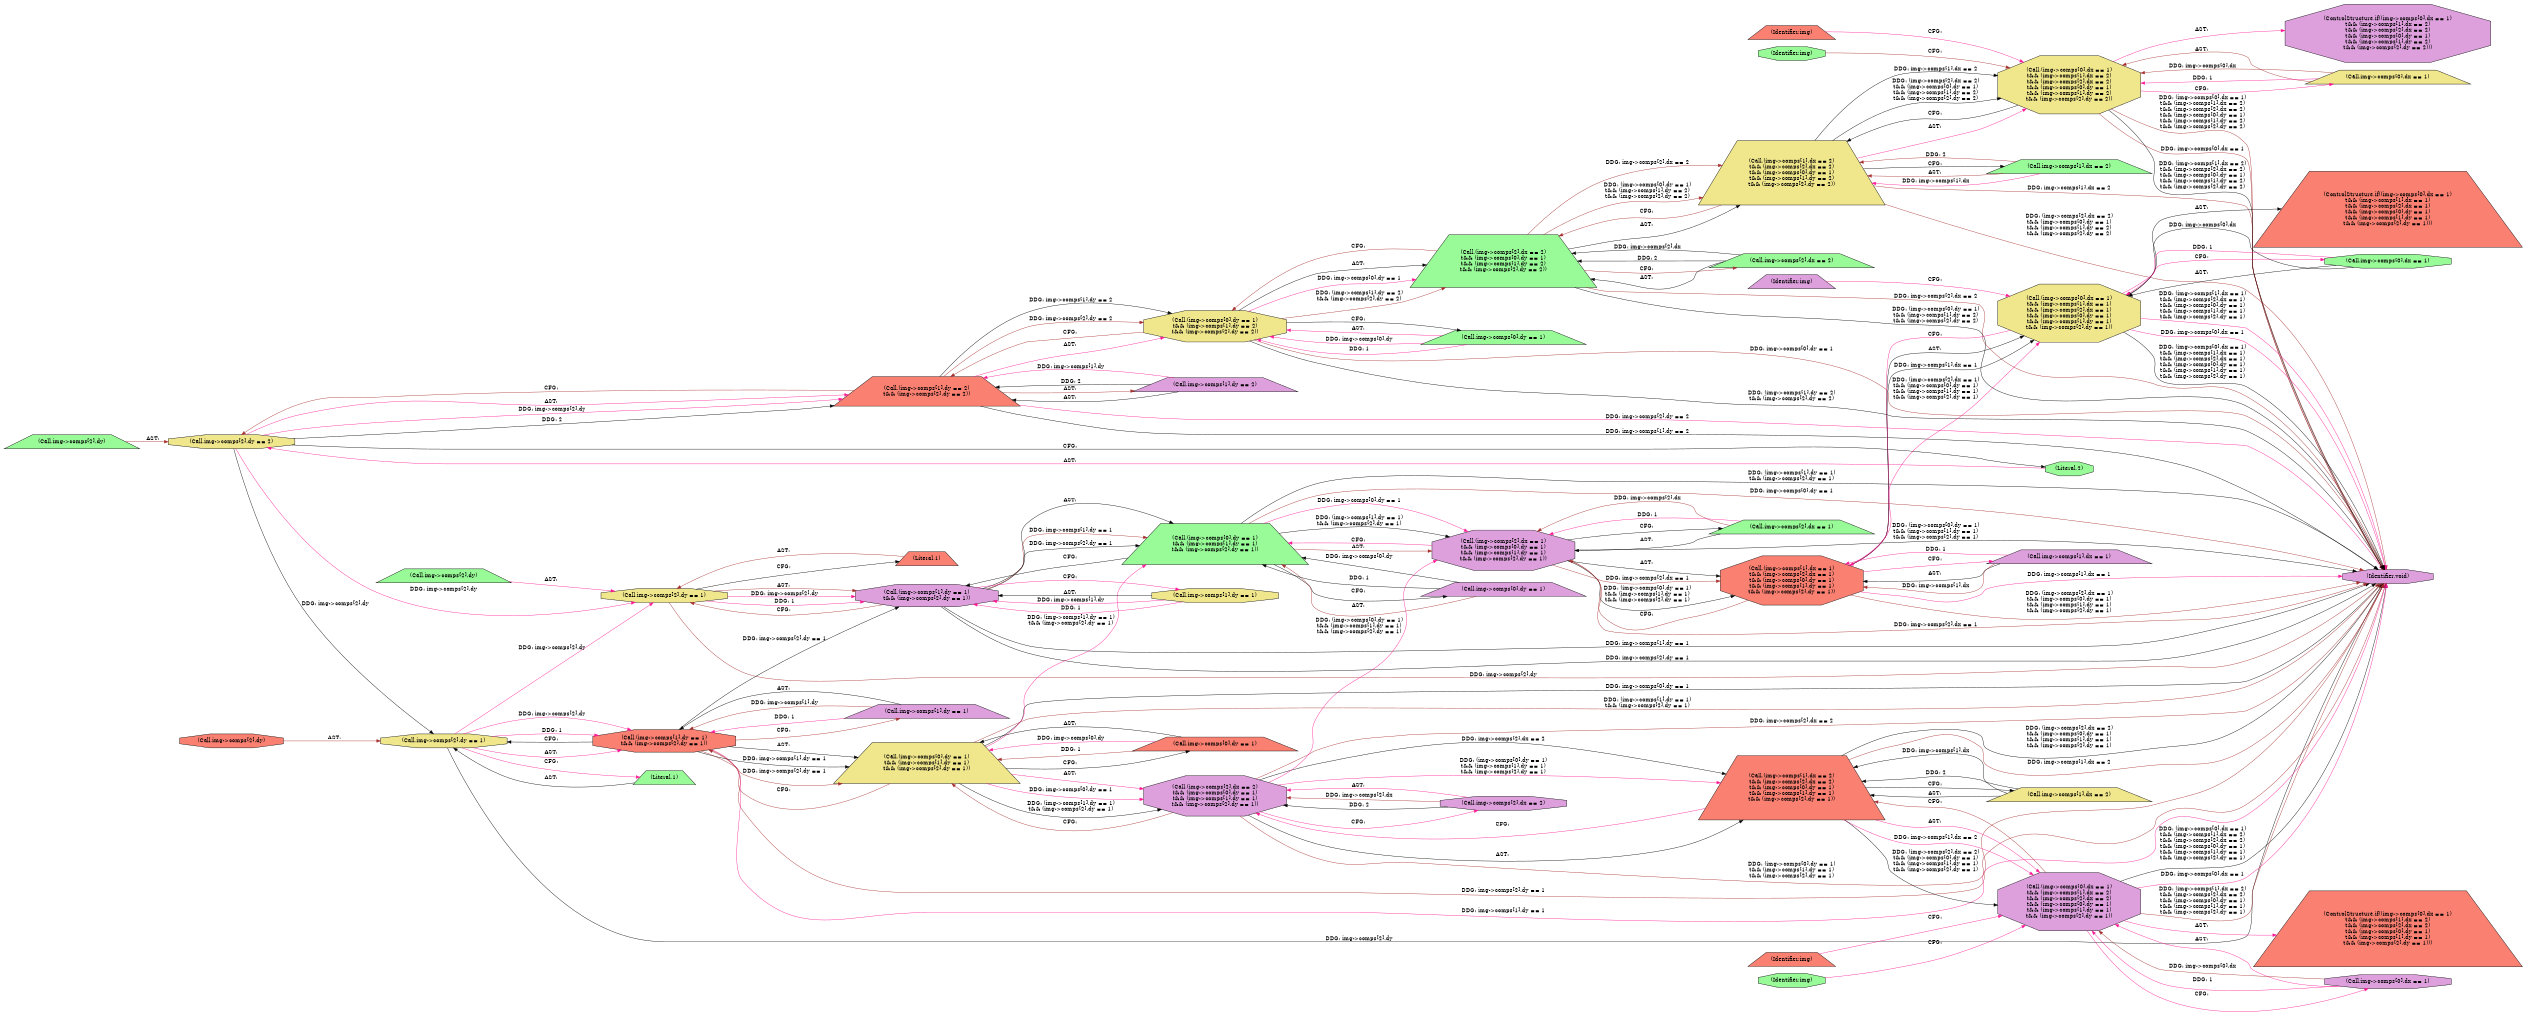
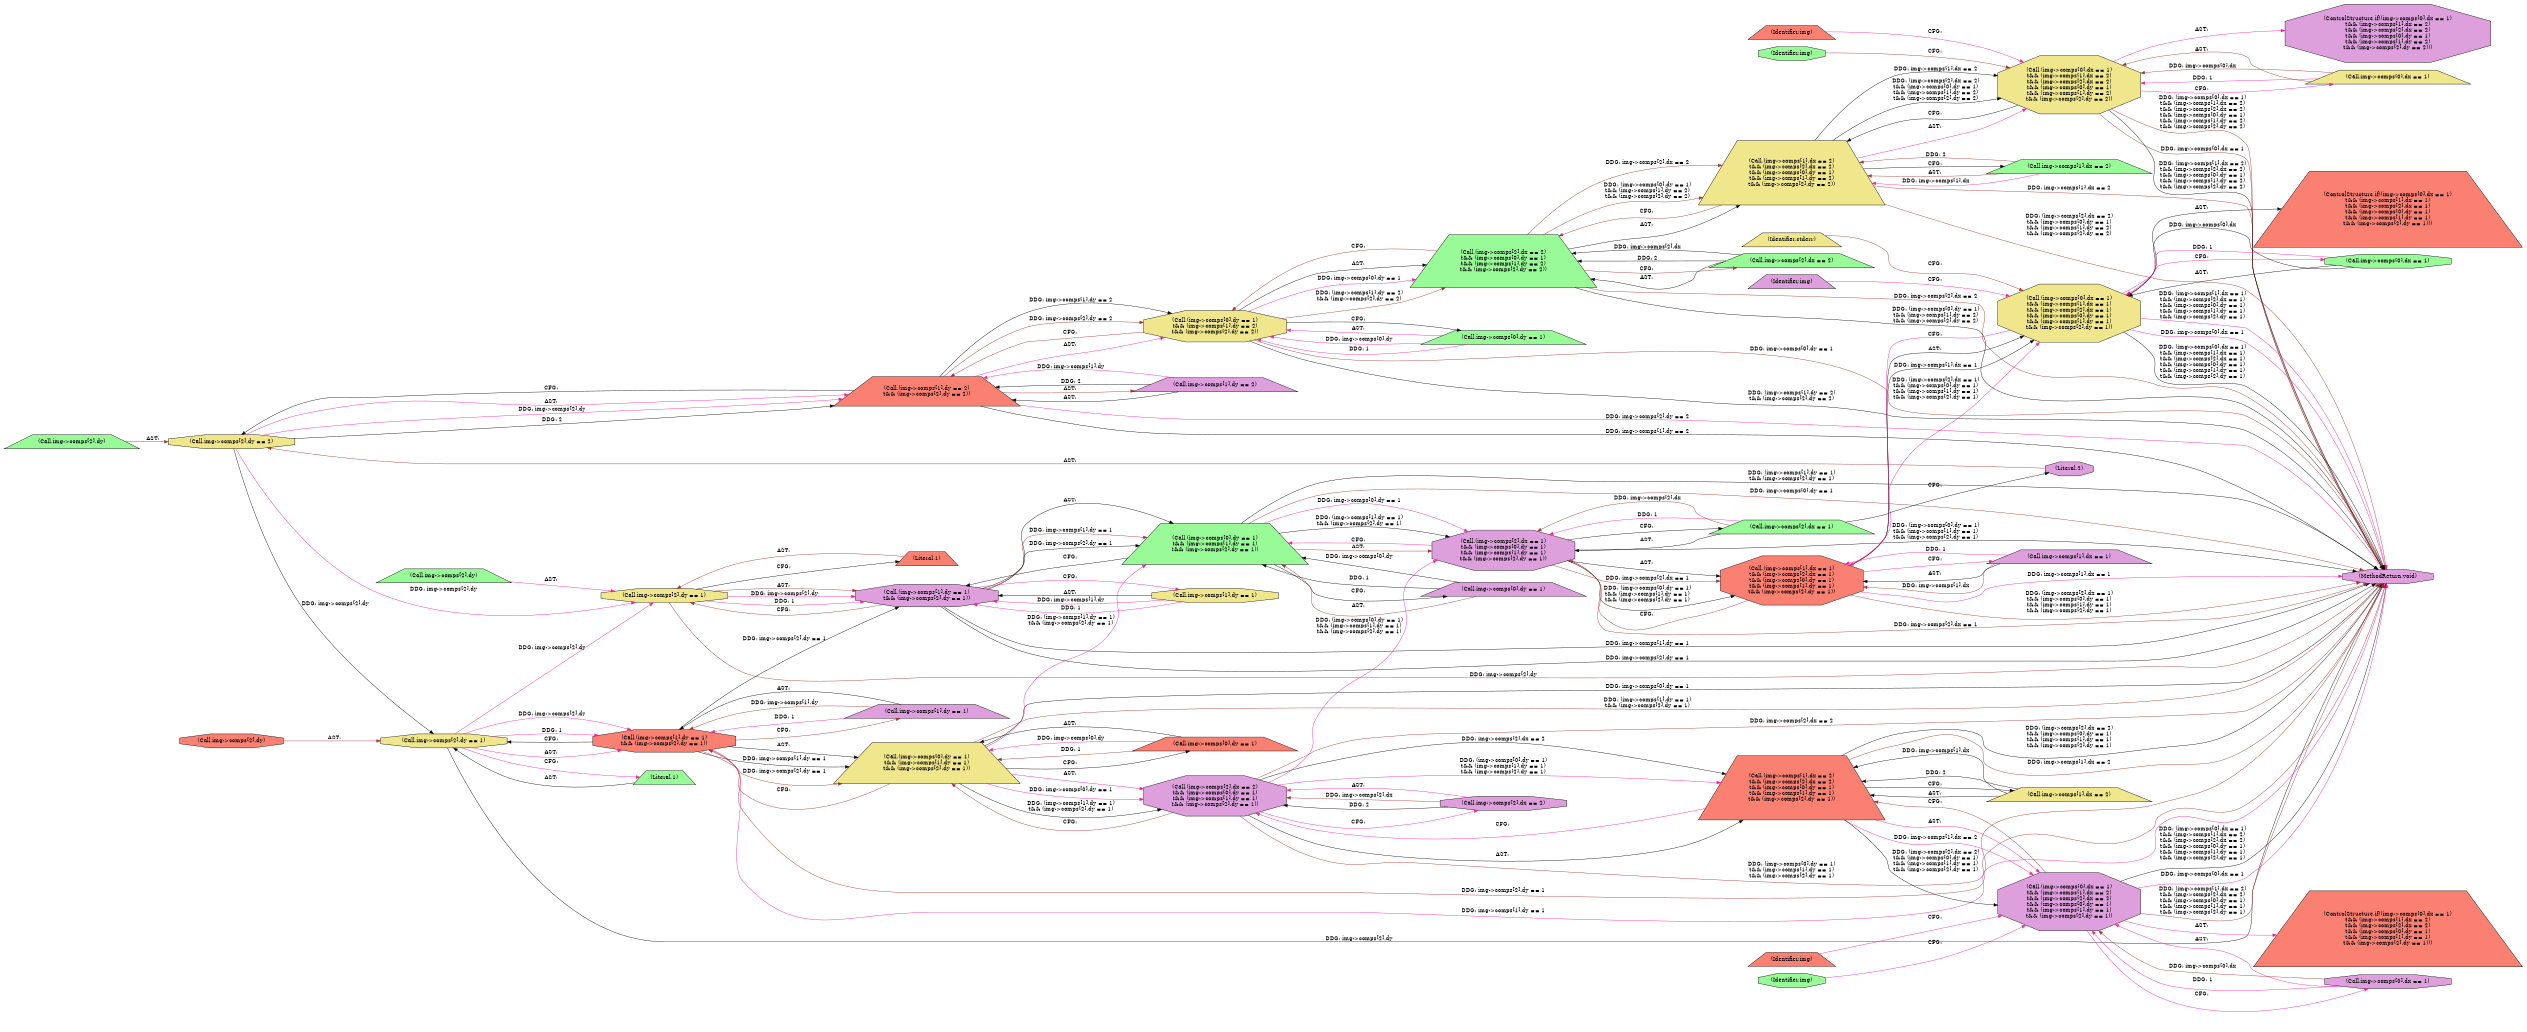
none -> (1792, 240)
(545, 392) -> (545, 392)
(1167, 449) -> (1945, 497)
(1158, 464) -> (1158, 464)
(2069, 469) -> (2069, 469)
(2388, 577) -> (2388, 577)
